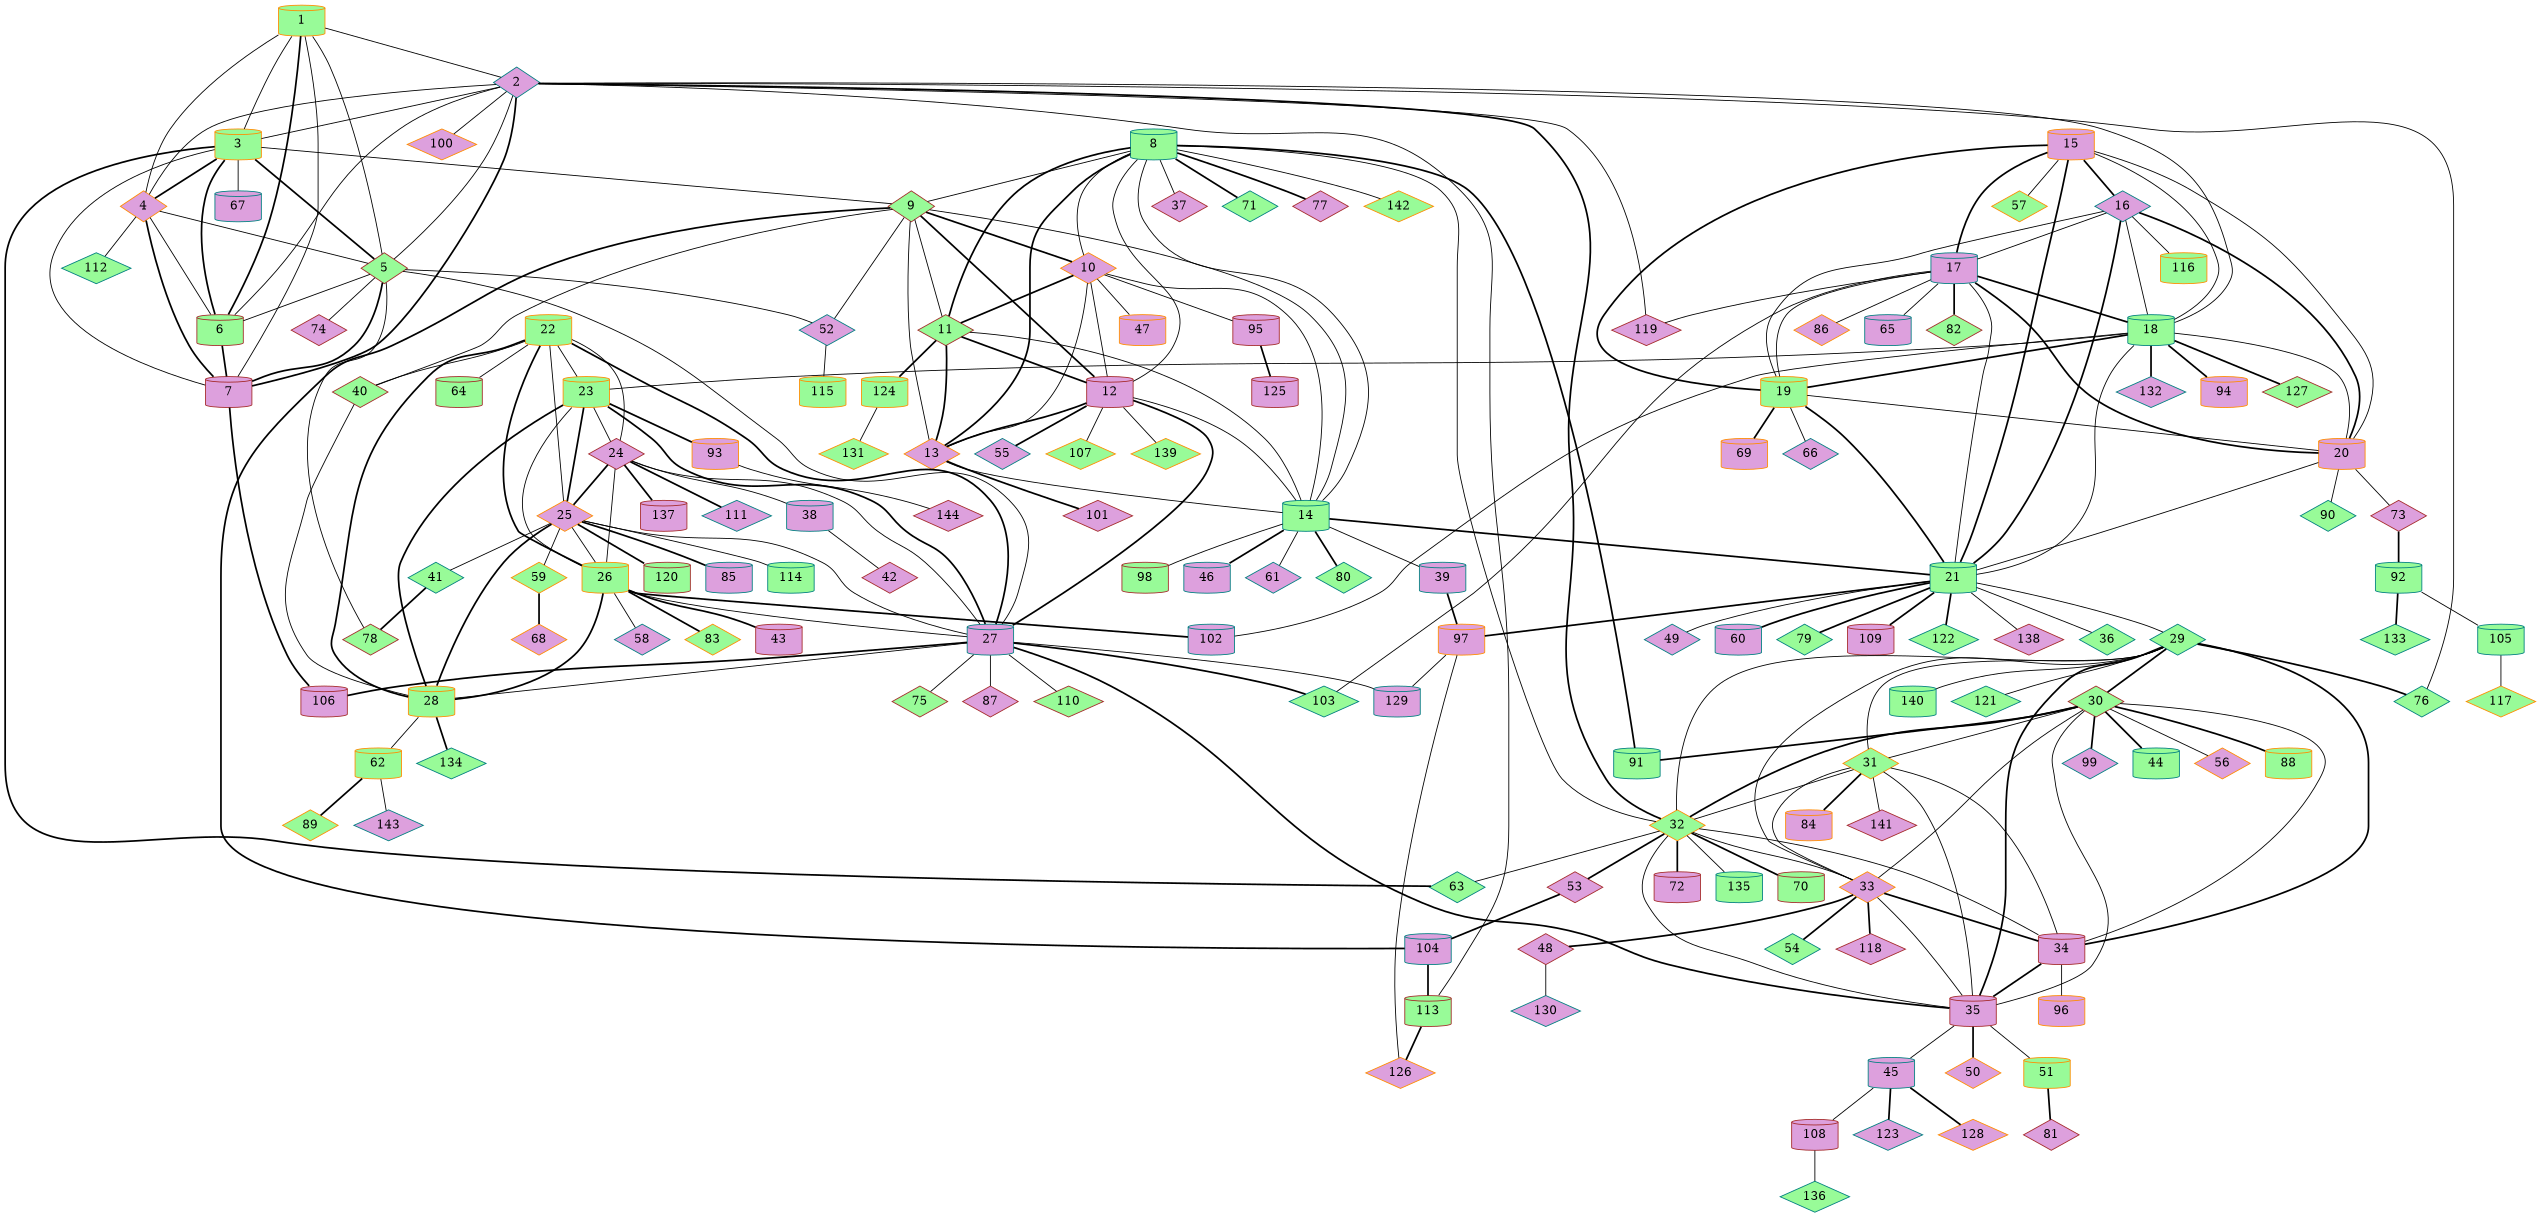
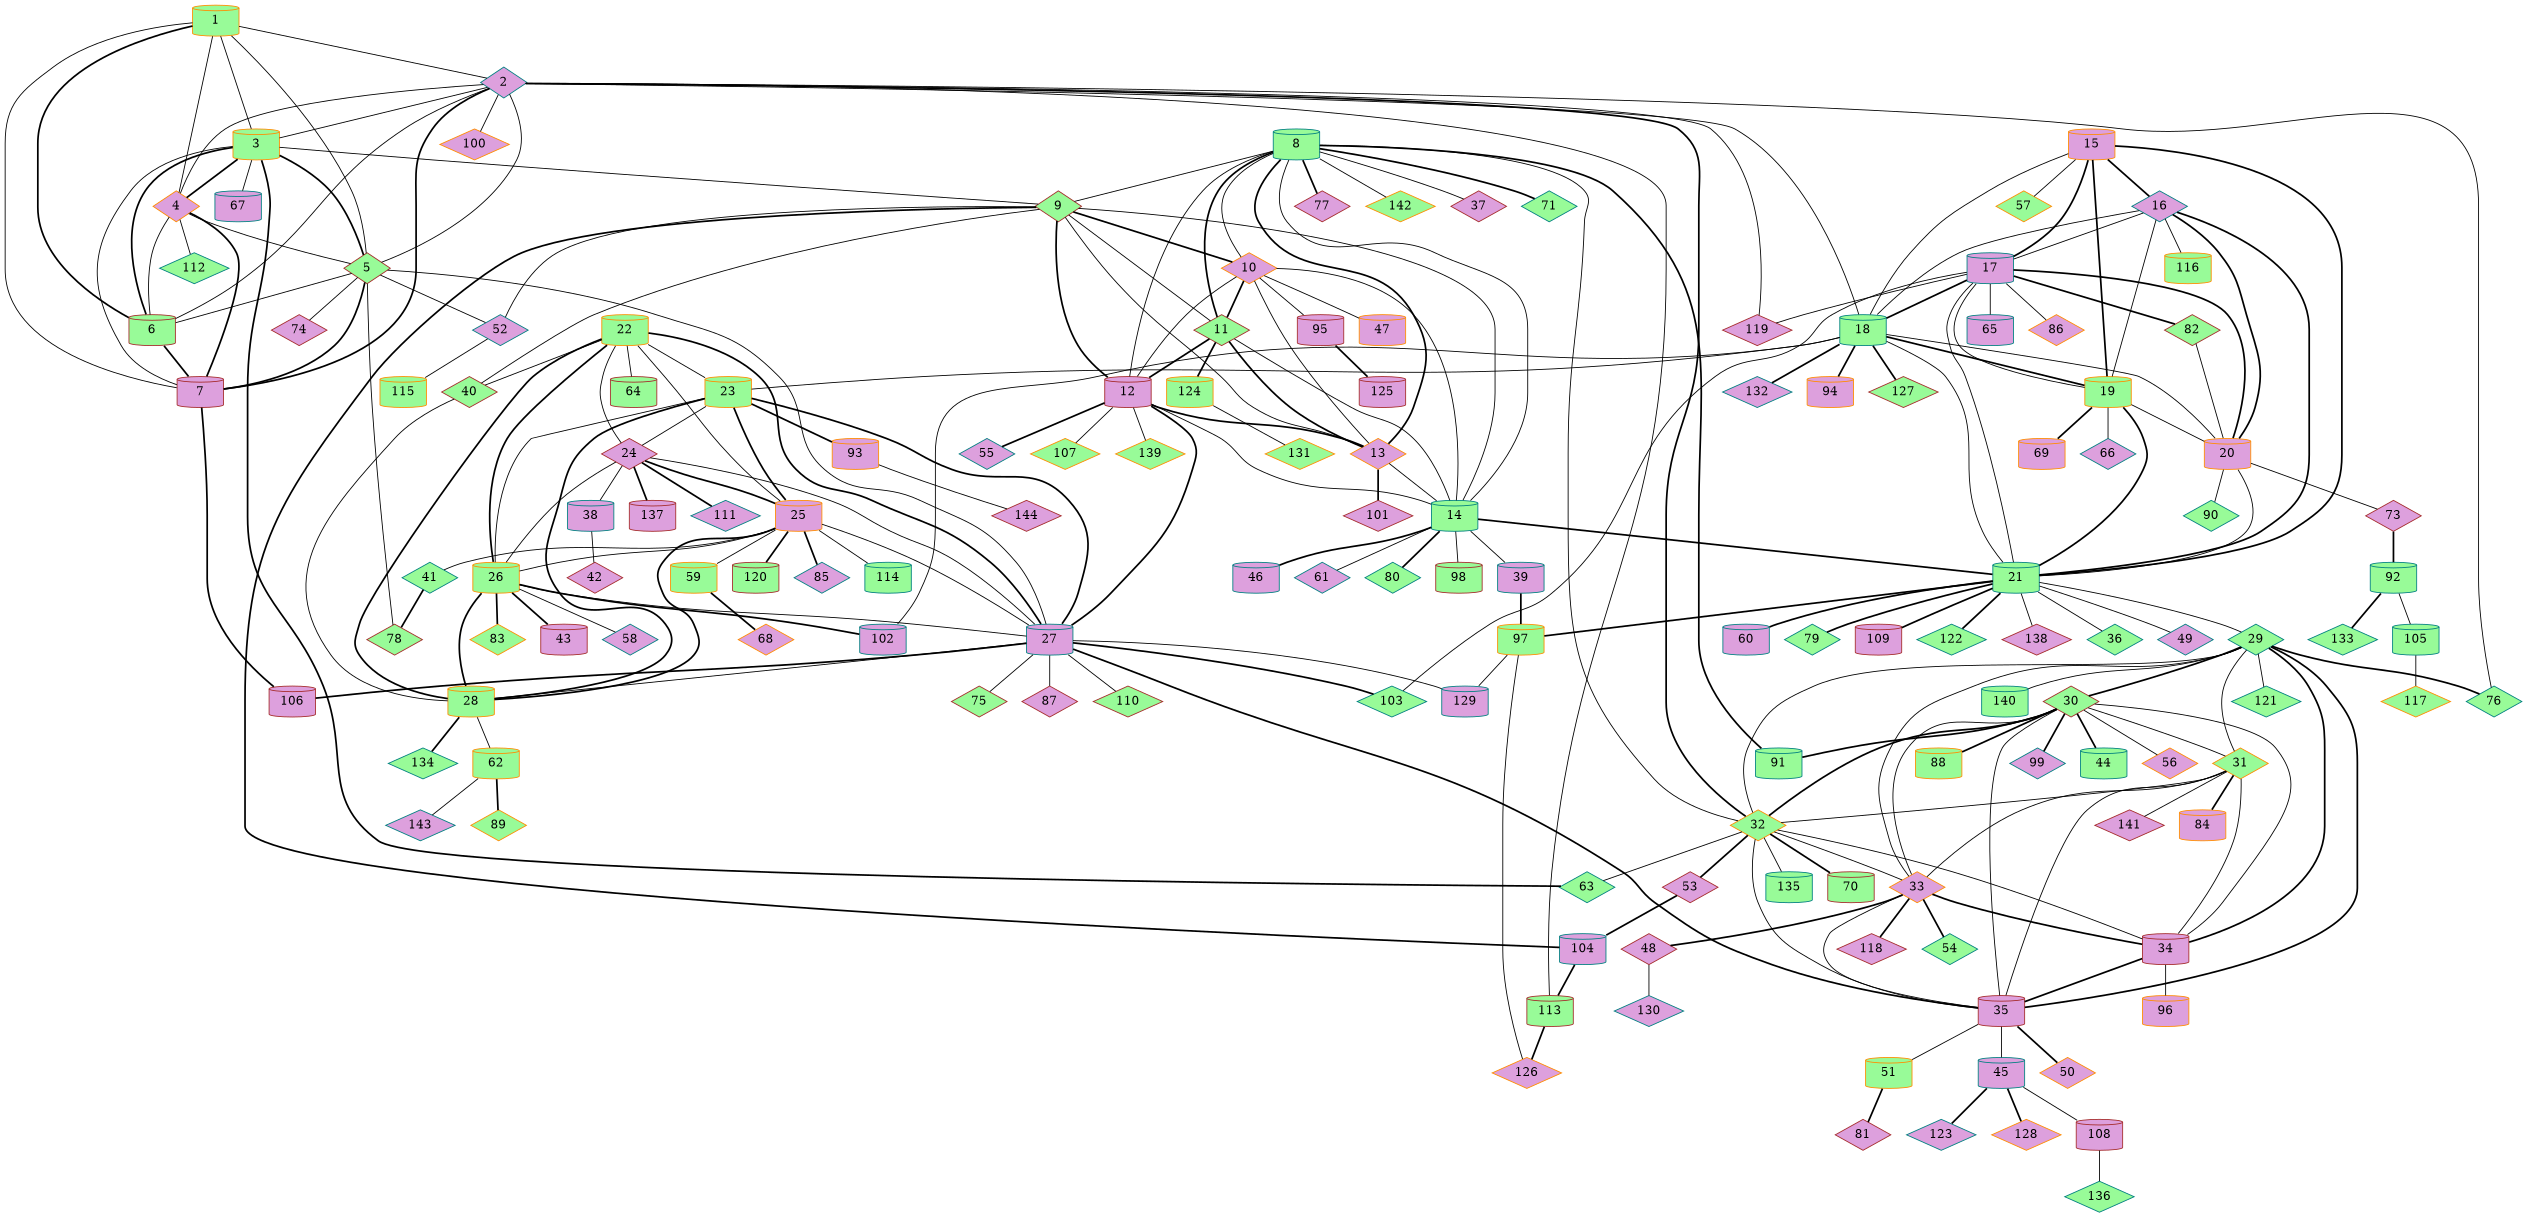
(2284, 255) -> (2210, 391)
(565, 516) -> (799, 516)
(539, 578) -> (694, 578)
(729, 578) -> (822, 578)
(1462, 640) -> (1521, 640)
(1677, 887) -> none
